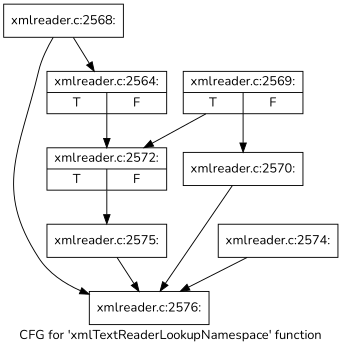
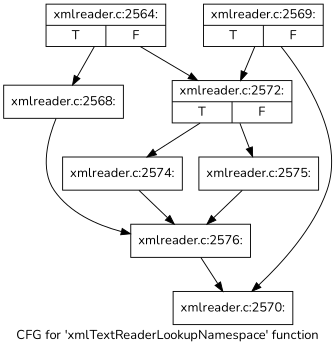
(81, 50) -> (86, 62)
none -> (178, 137)
(199, 235) -> (209, 271)
